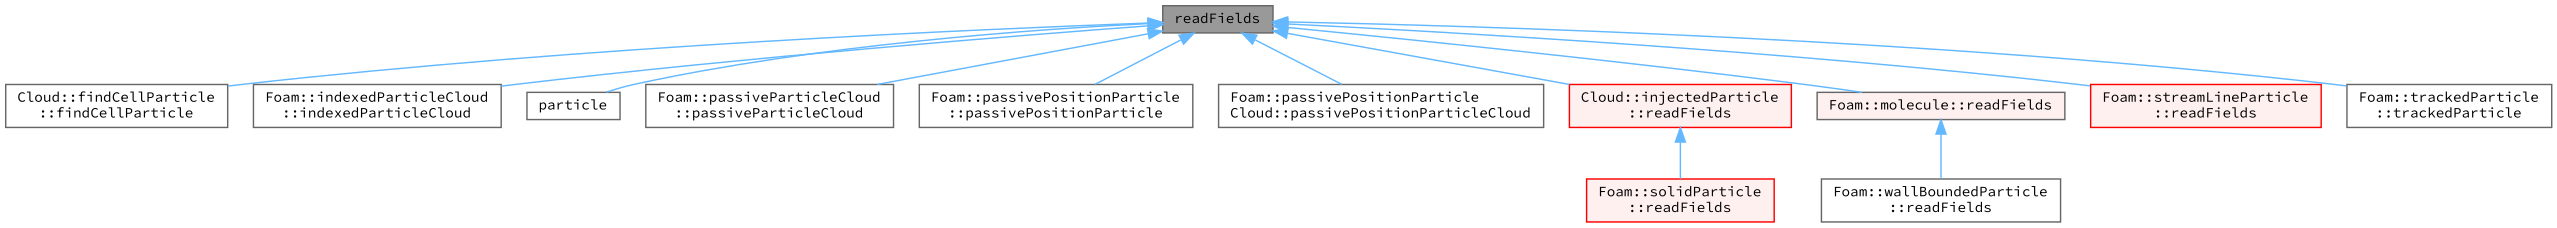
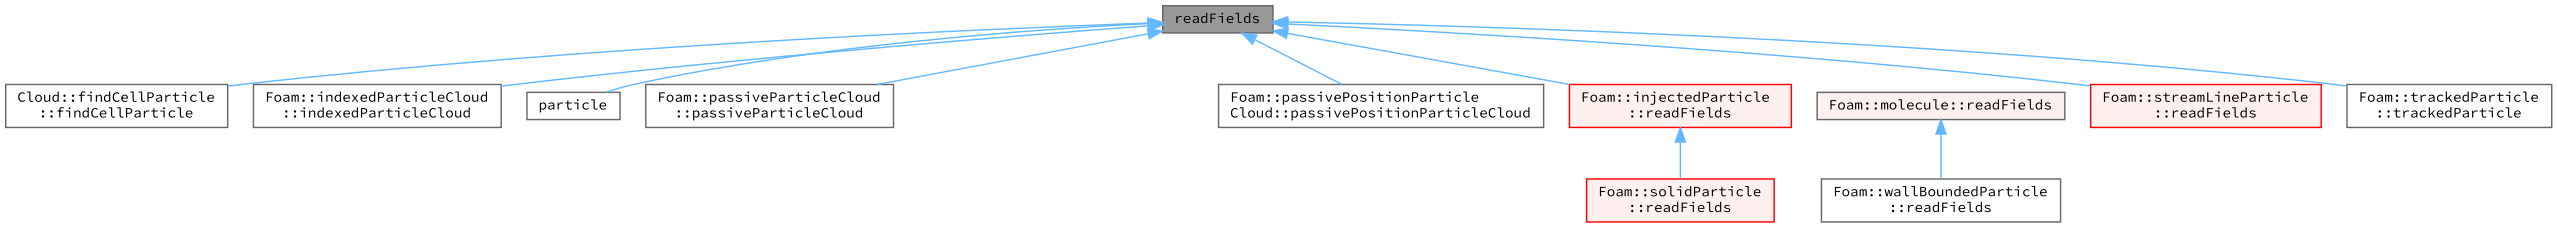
(1575, 57) -> none
(1056, 106) -> none
(1680, 106) -> (1680, 106)
